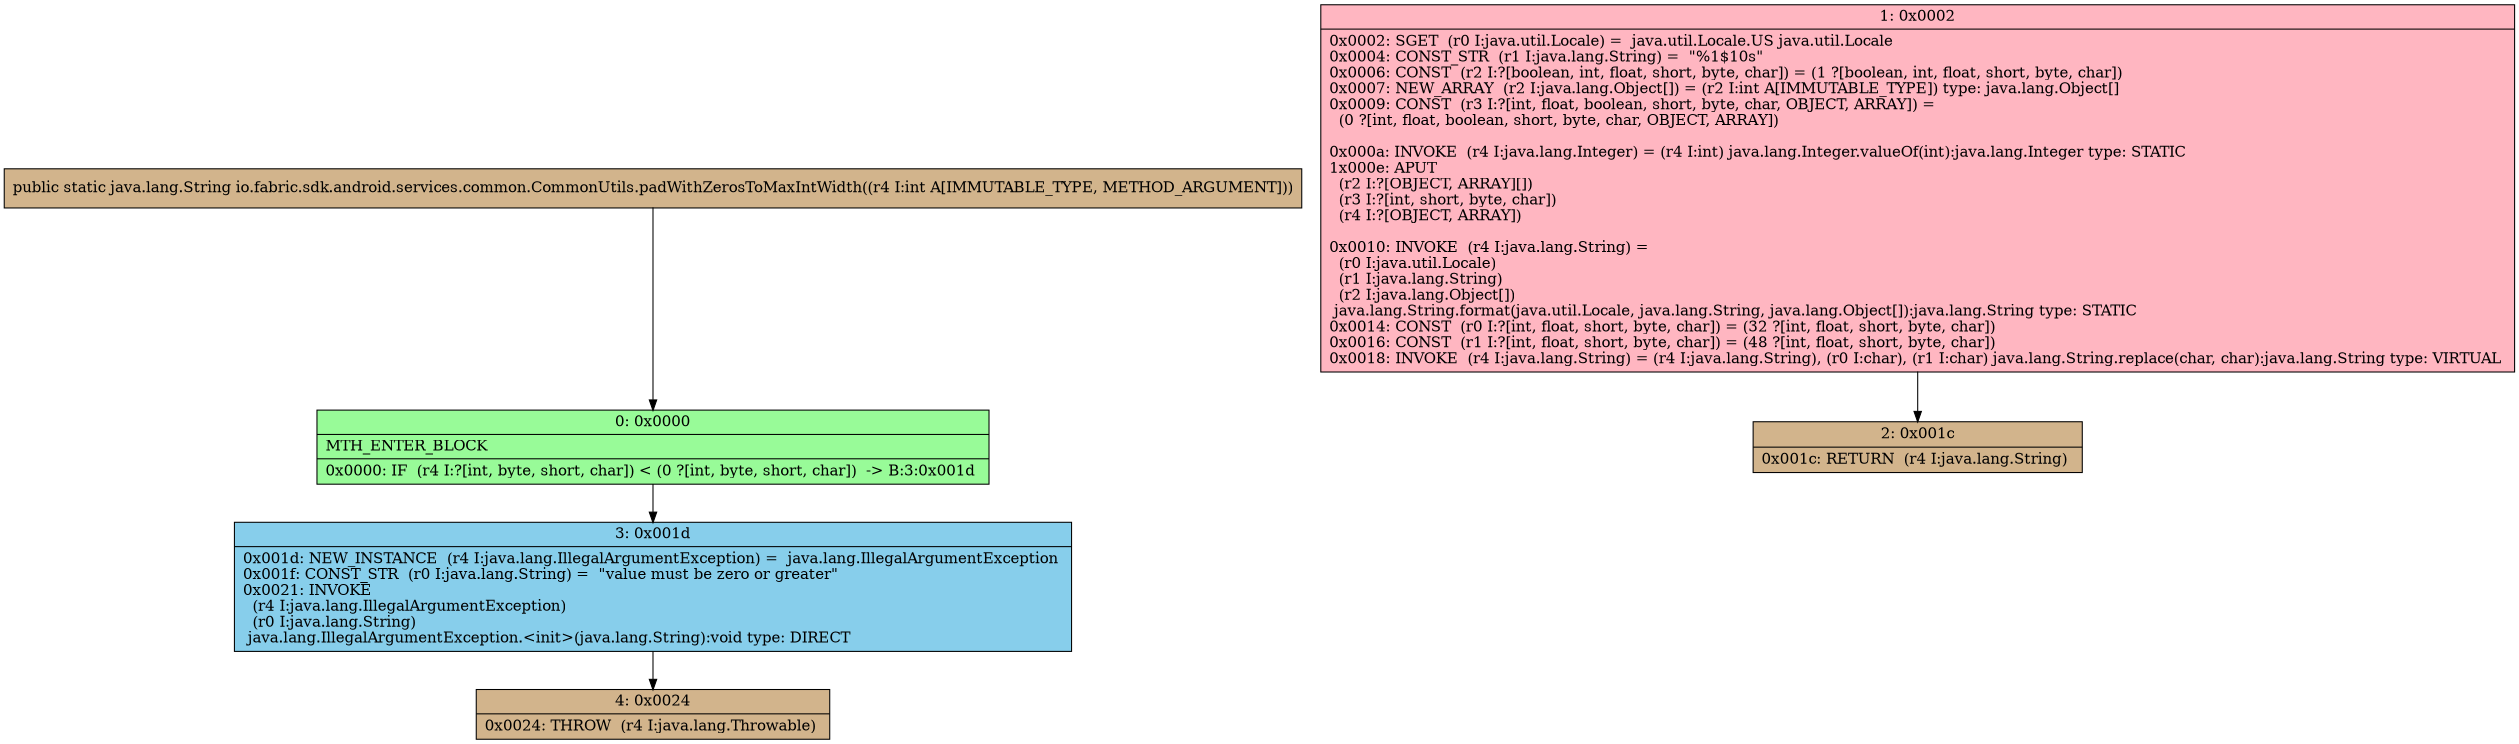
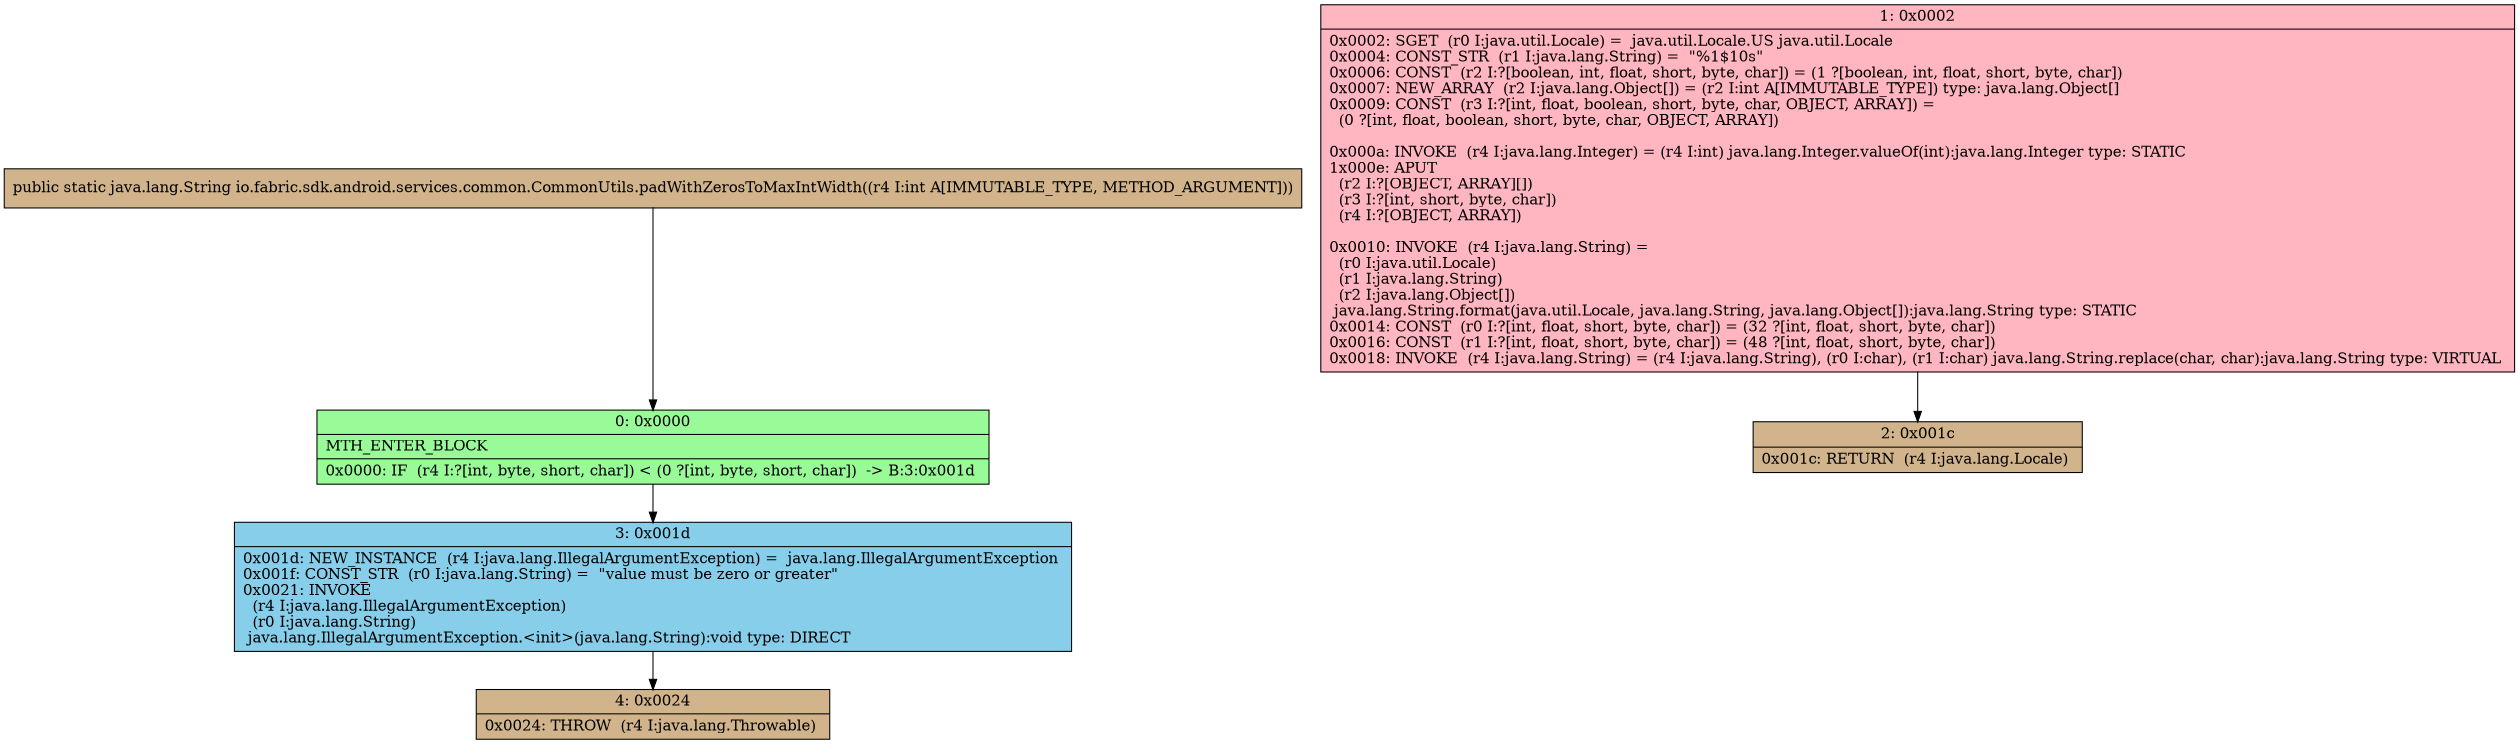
(1917, 459) -> (1918, 459)
